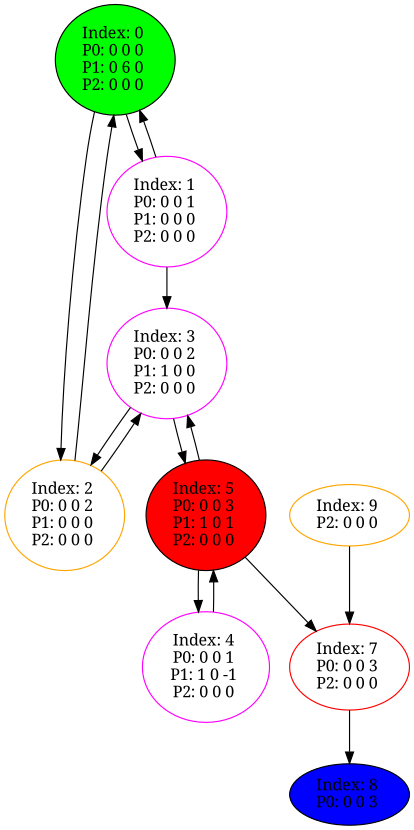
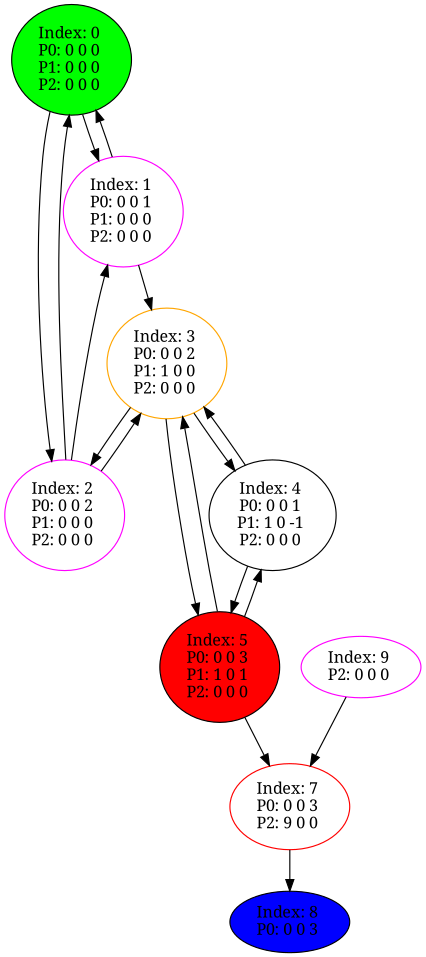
(115, 60) -> (72, 60)
(167, 363) -> (167, 363)
none -> (85, 368)
none -> (211, 437)
none -> (229, 441)
(65, 515) -> (65, 515)
(350, 515) -> (361, 667)
(206, 667) -> (273, 515)
(350, 667) -> (290, 807)
